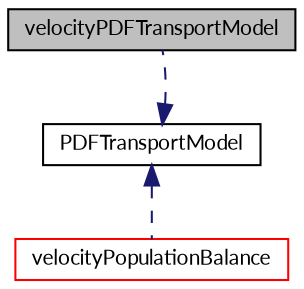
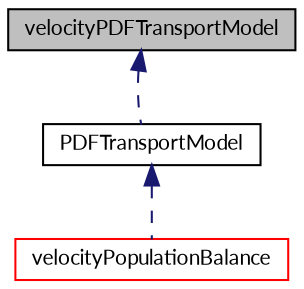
(165, 77) -> (138, 98)
